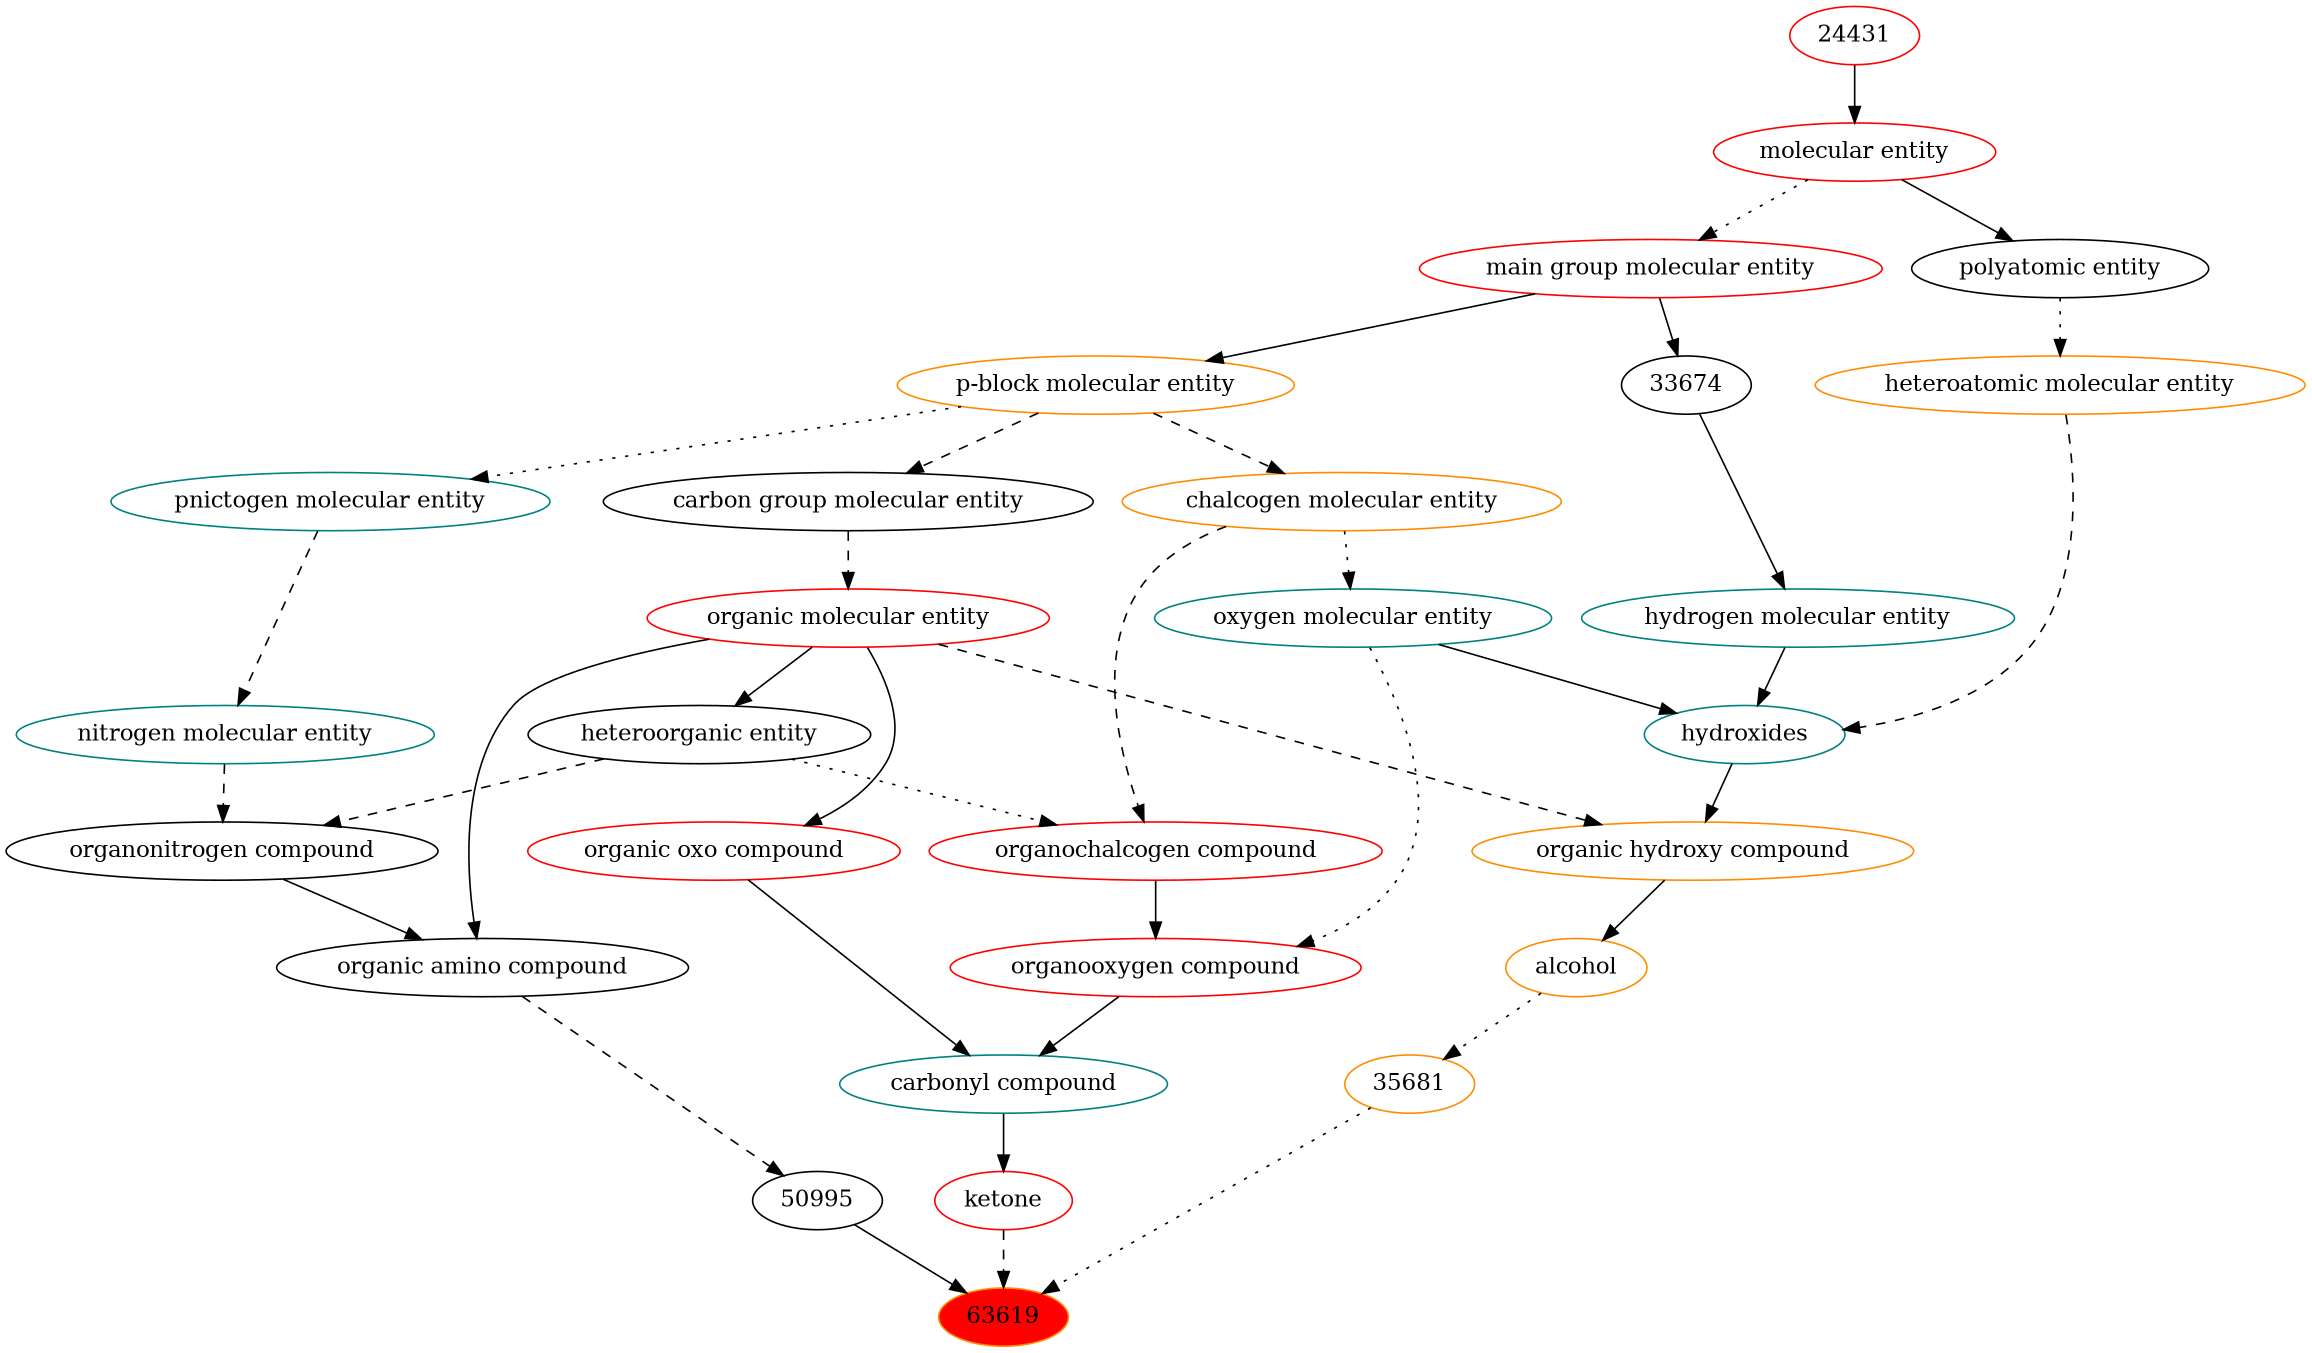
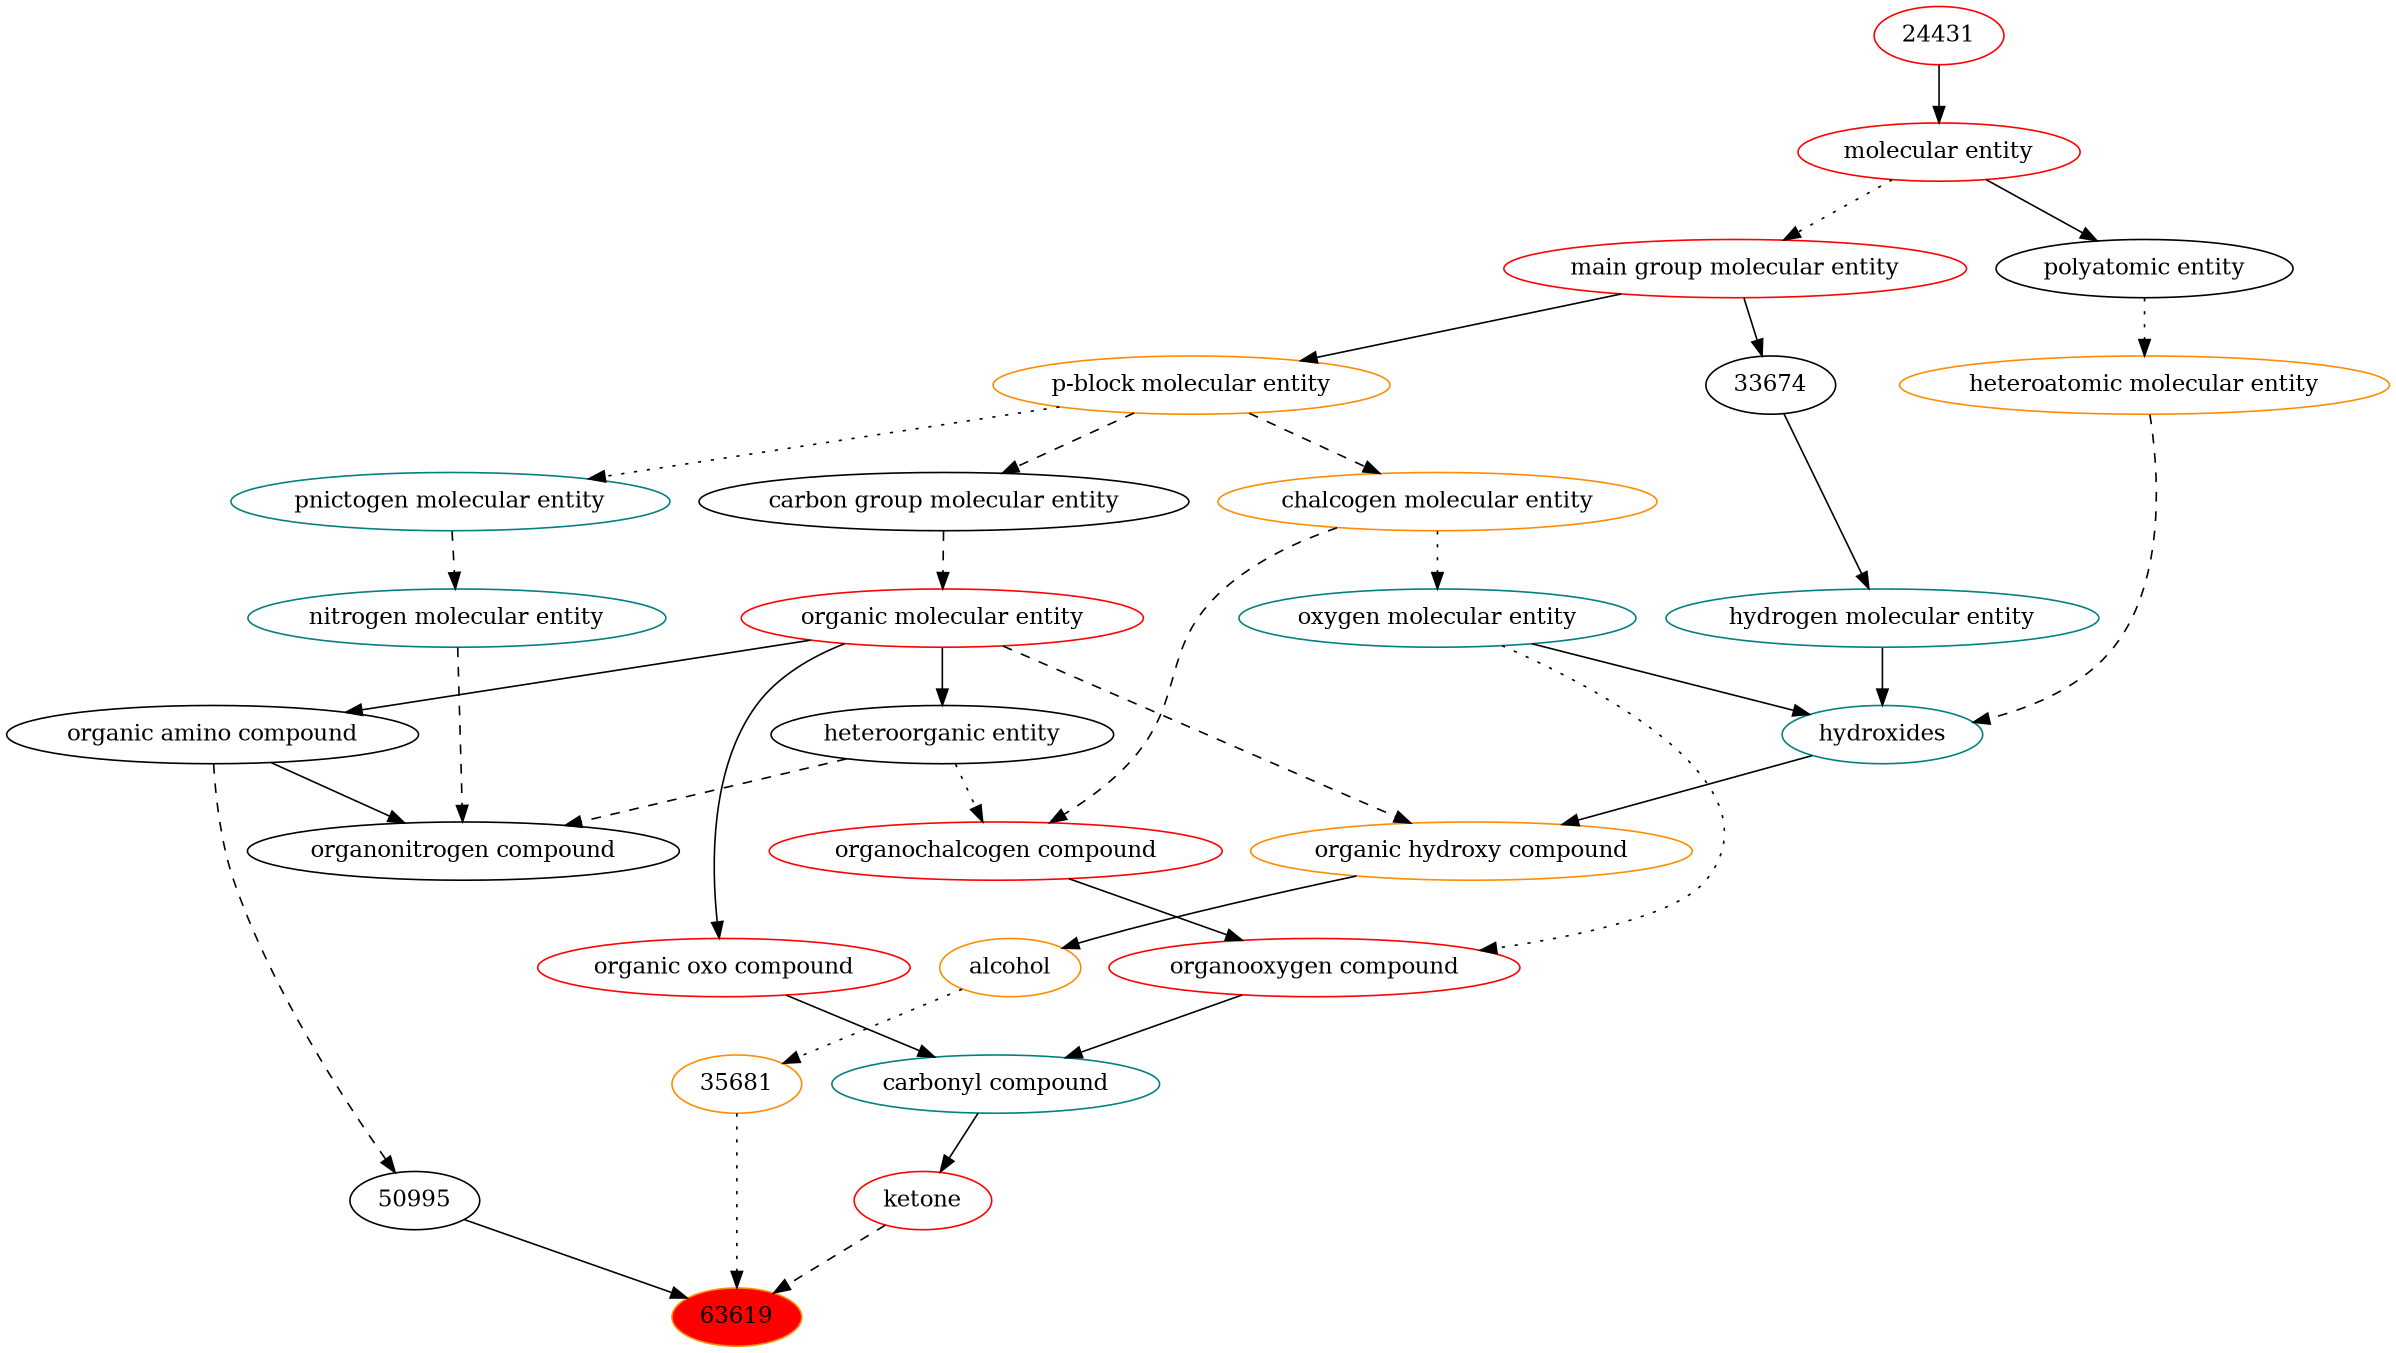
(345, 906) -> (330, 789)
